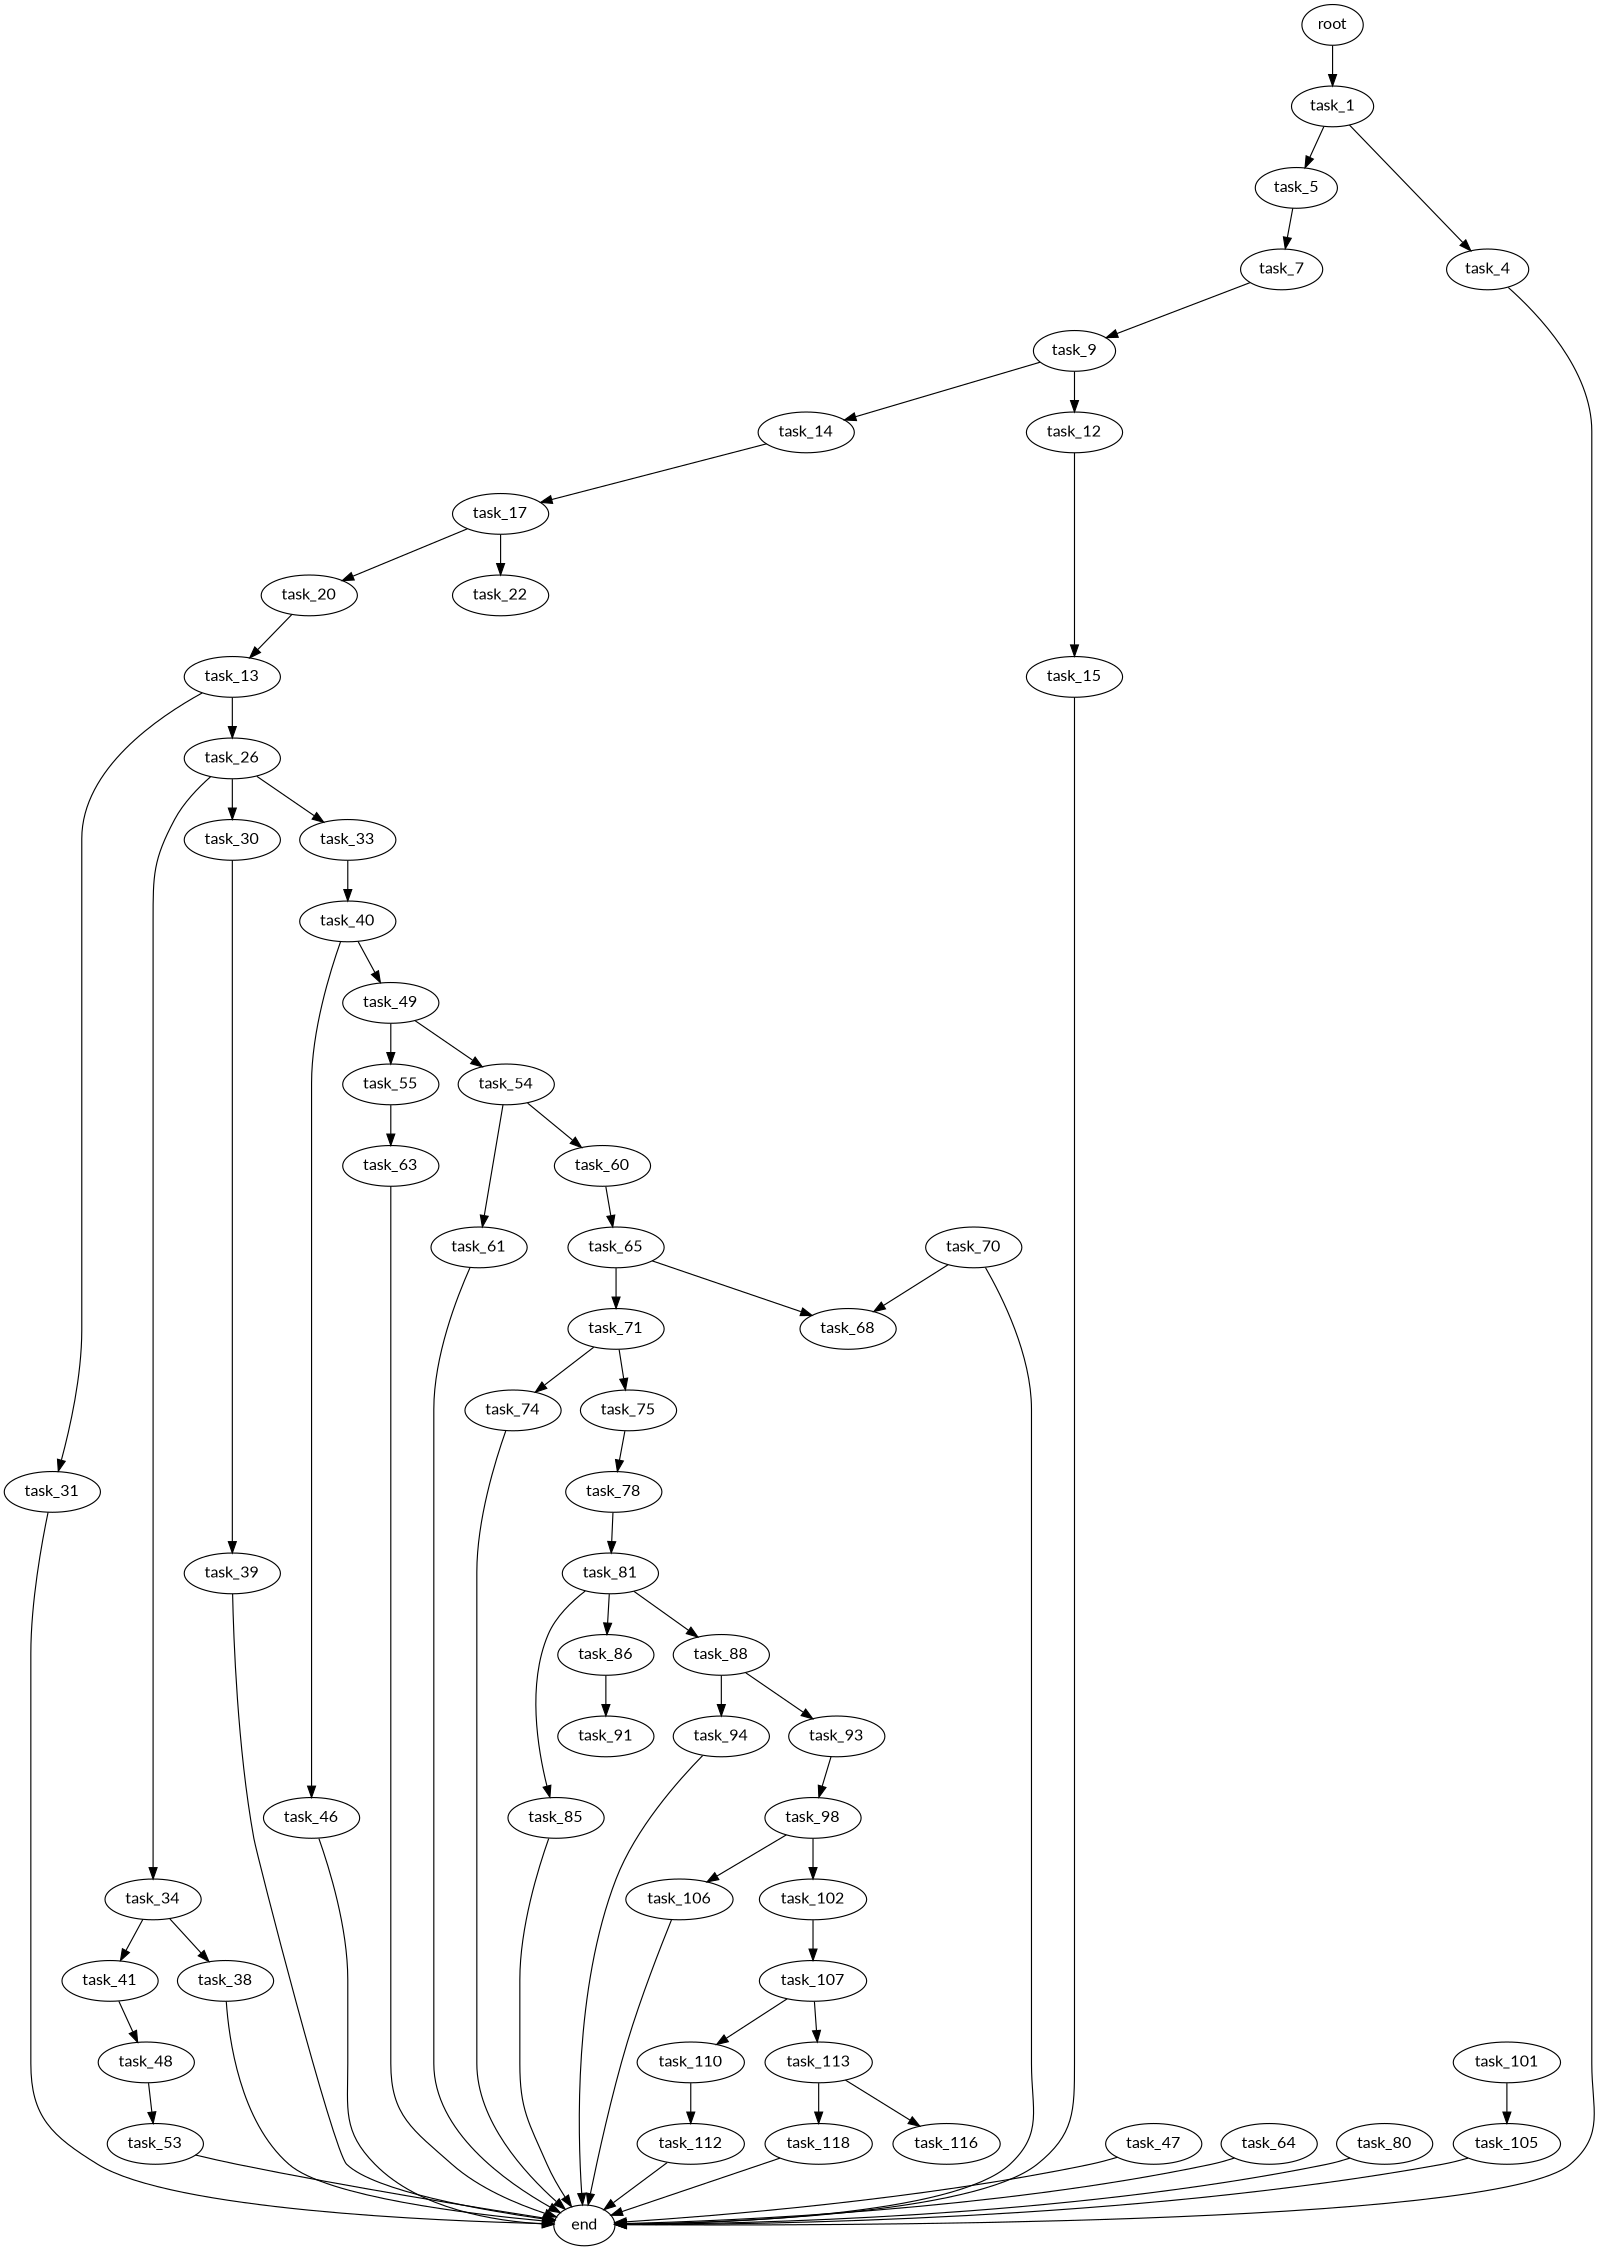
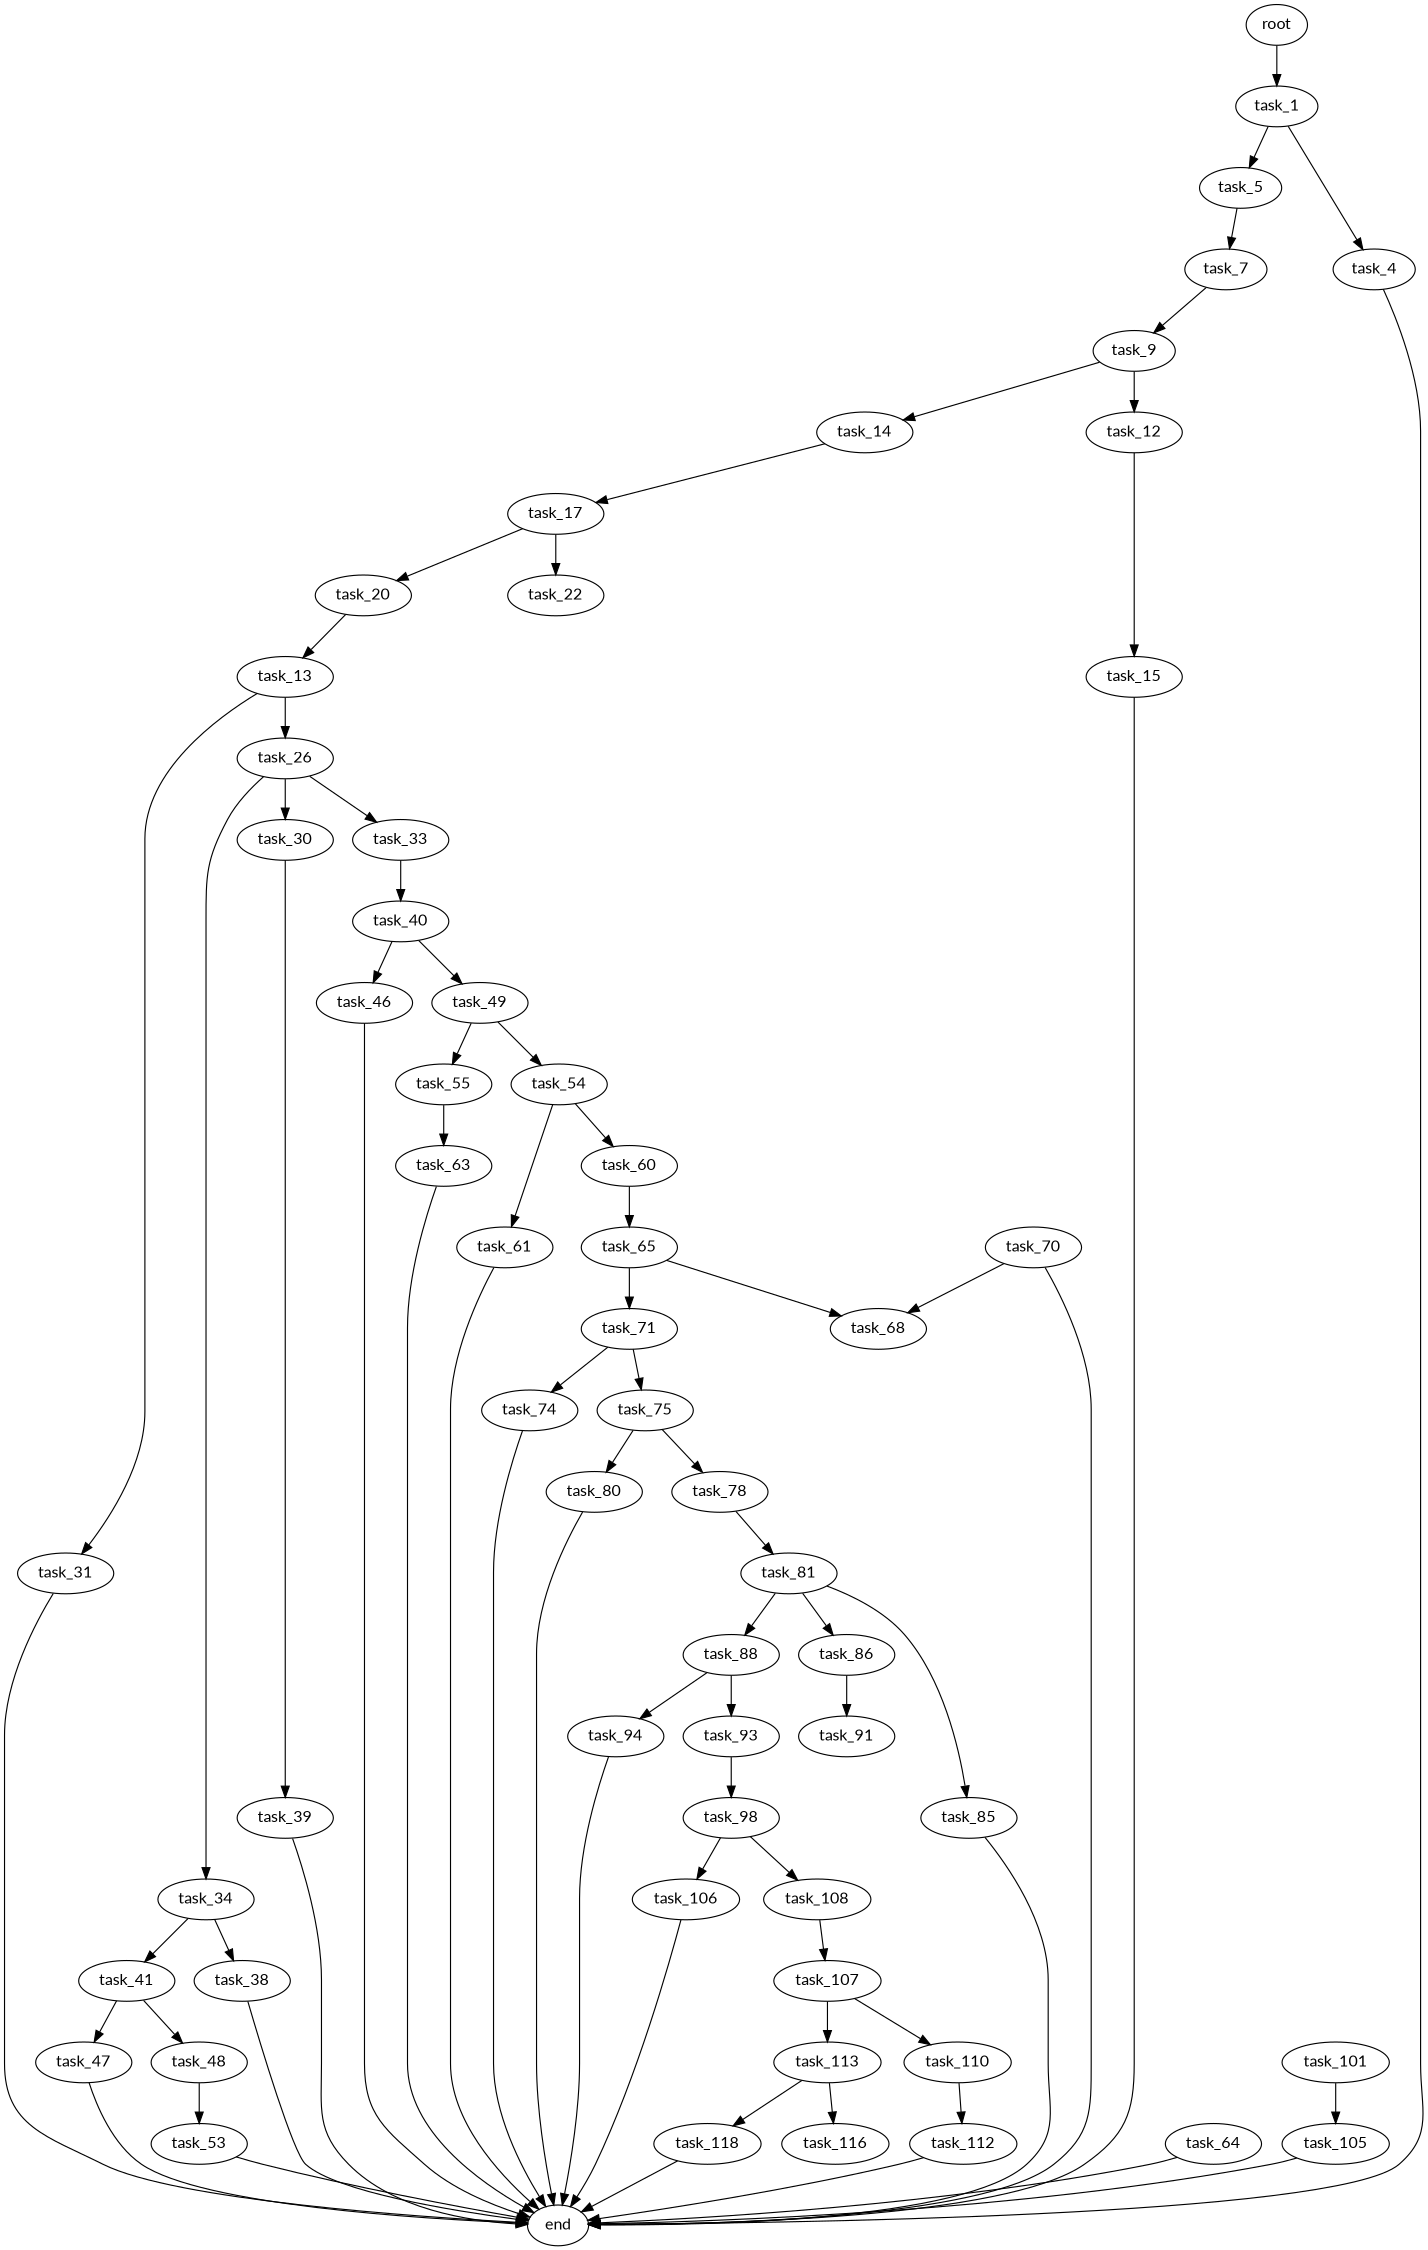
none -> (623, 1446)
(813, 1899) -> (817, 1899)
none -> (108, 2016)
